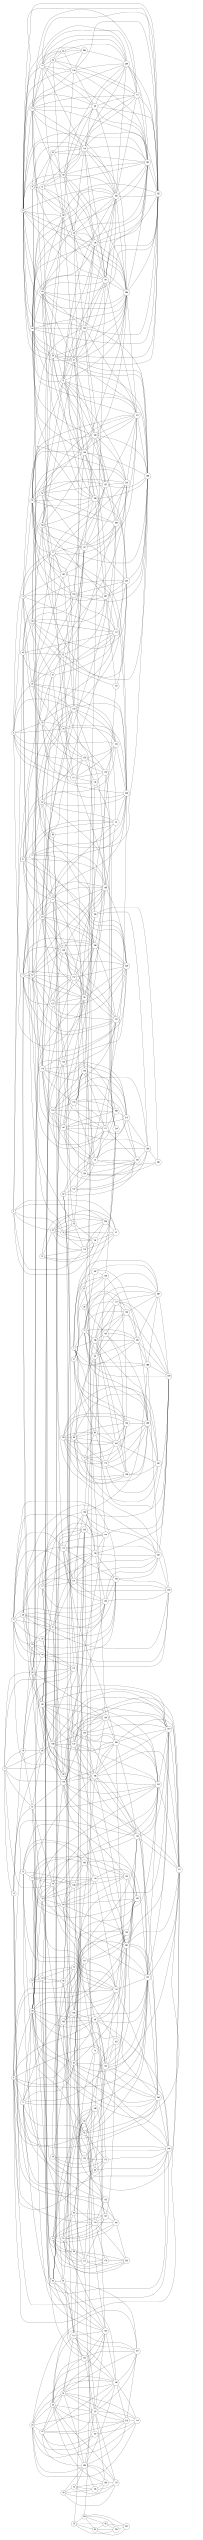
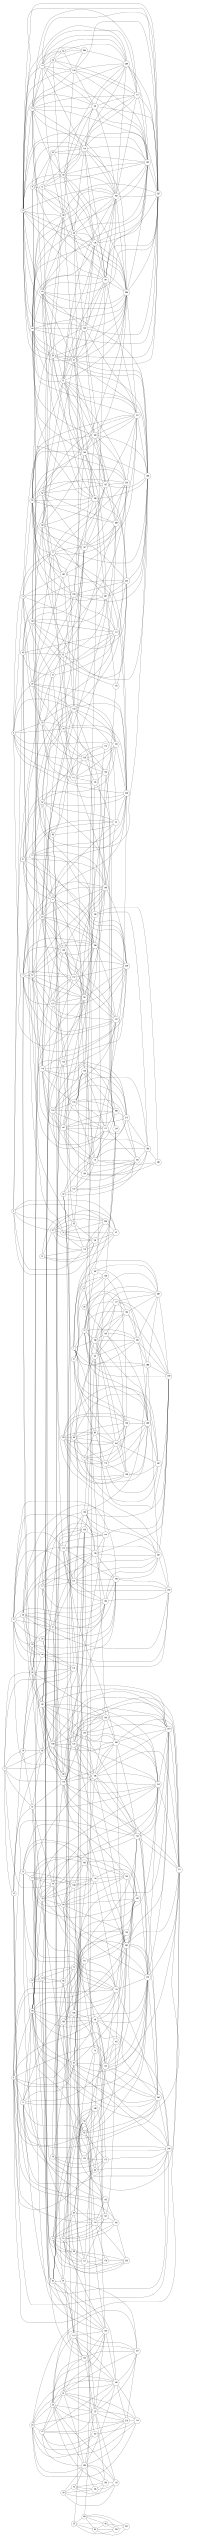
none -> (105, 746)
